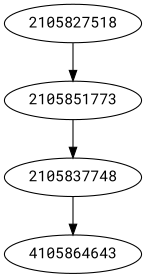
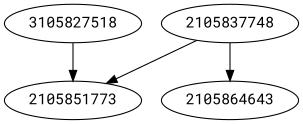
(73, 23) -> (73, 23)
(73, 134) -> (156, 60)
(73, 254) -> (230, 100)
